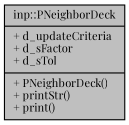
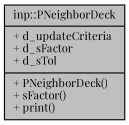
(42, 96) -> (40, 96)
